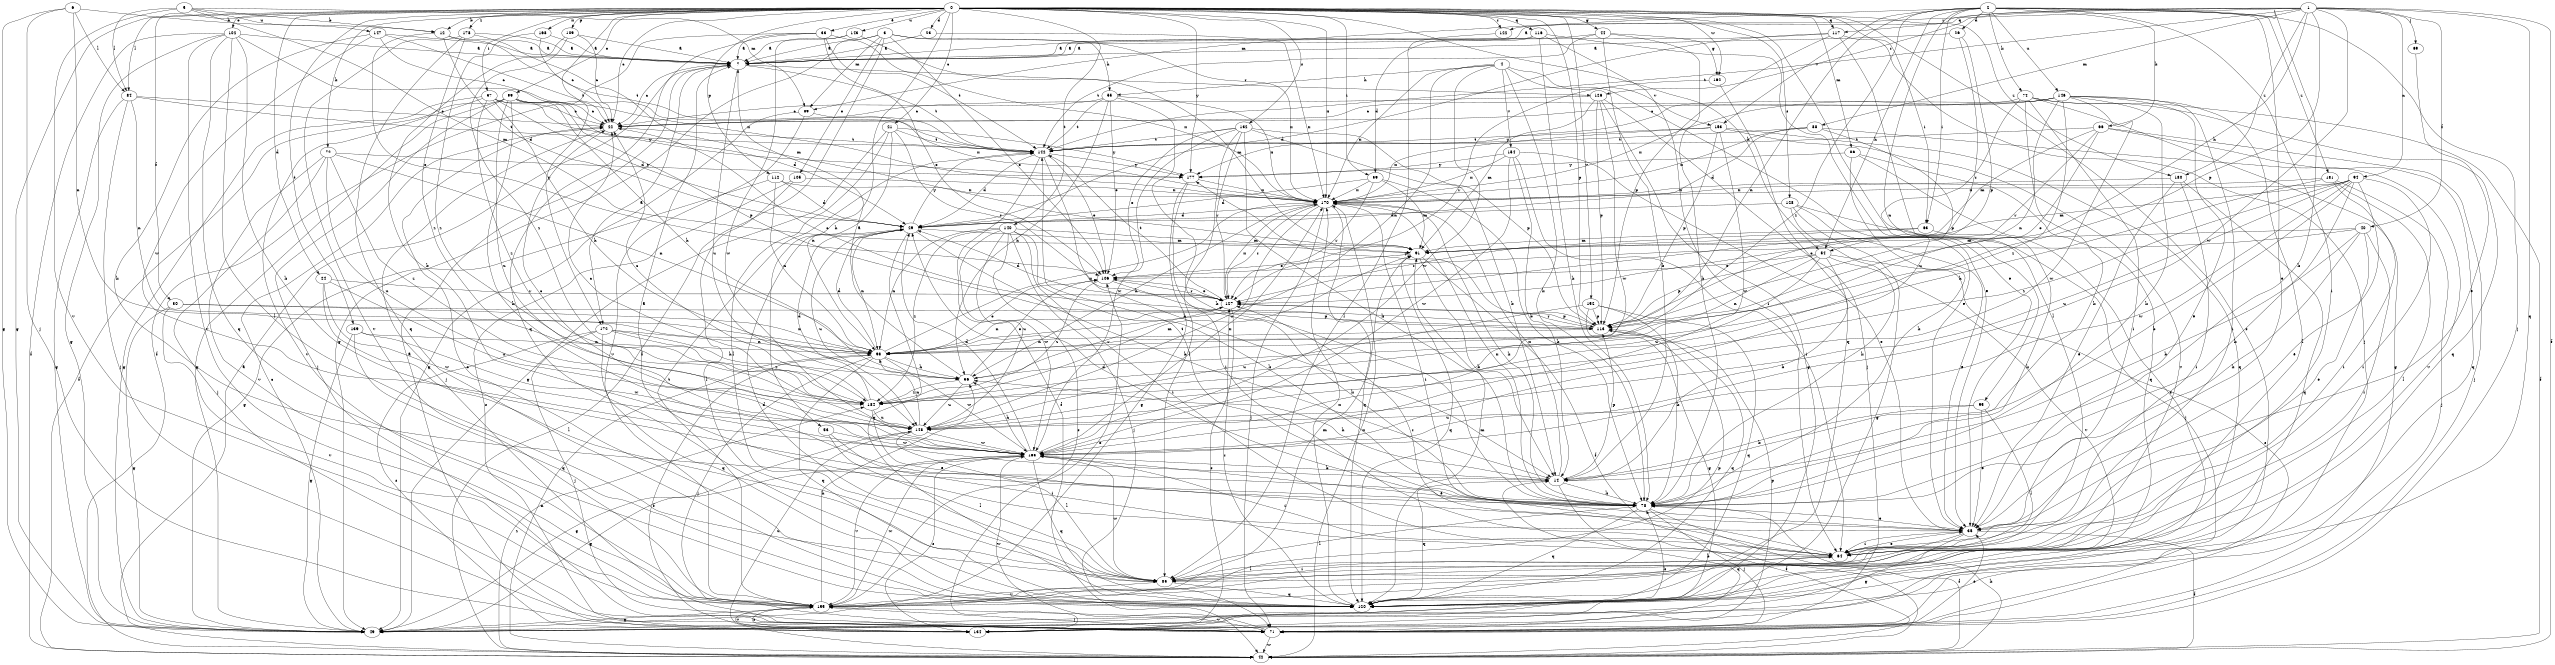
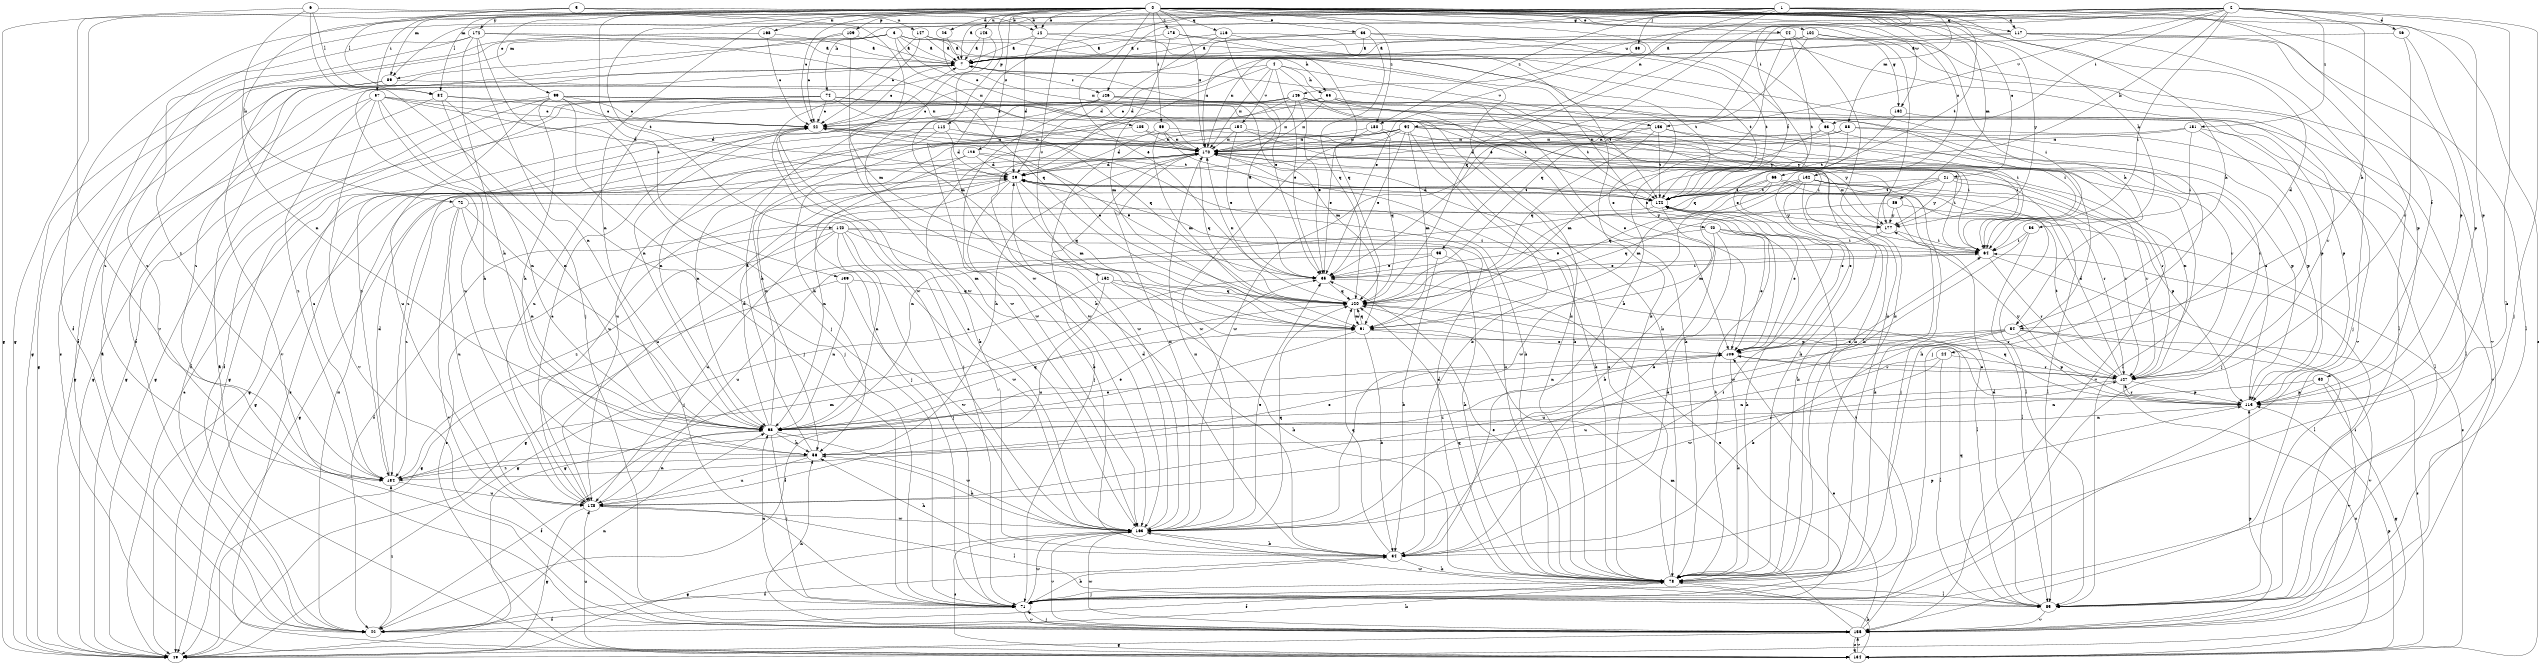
(1504, 33) -> none
(1406, 51) -> (1125, 95)
none -> (1534, 138)
none -> (963, 139)
(650, 188) -> (684, 37)
(935, 190) -> (1526, 190)
(1893, 260) -> (1841, 266)
none -> (571, 277)
(511, 324) -> none
(84, 410) -> none
(1556, 481) -> (1394, 556)
none -> (803, 596)
(2191, 643) -> none
(42, 645) -> none
(1269, 645) -> (552, 620)
